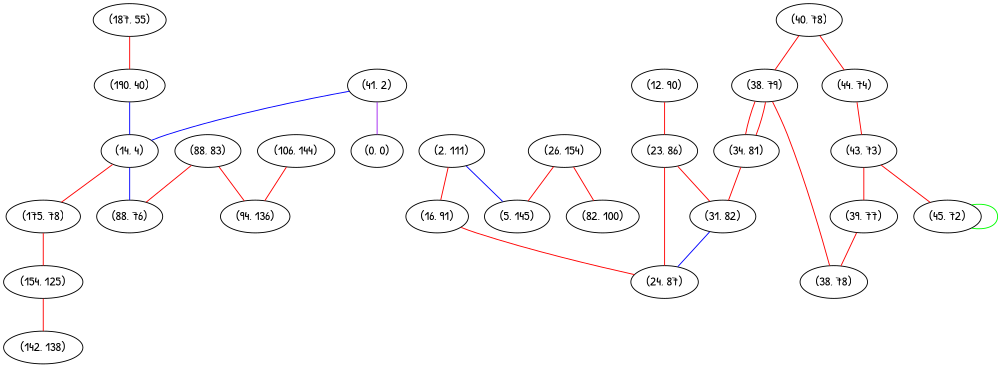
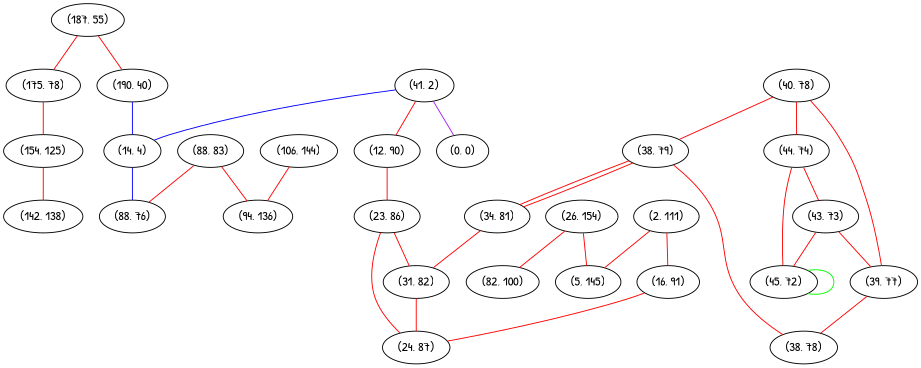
none -> (406, 118)
none -> (859, 177)
(87, 183) -> (66, 53)
(484, 184) -> (627, 249)
none -> (783, 216)
(694, 249) -> (416, 315)
